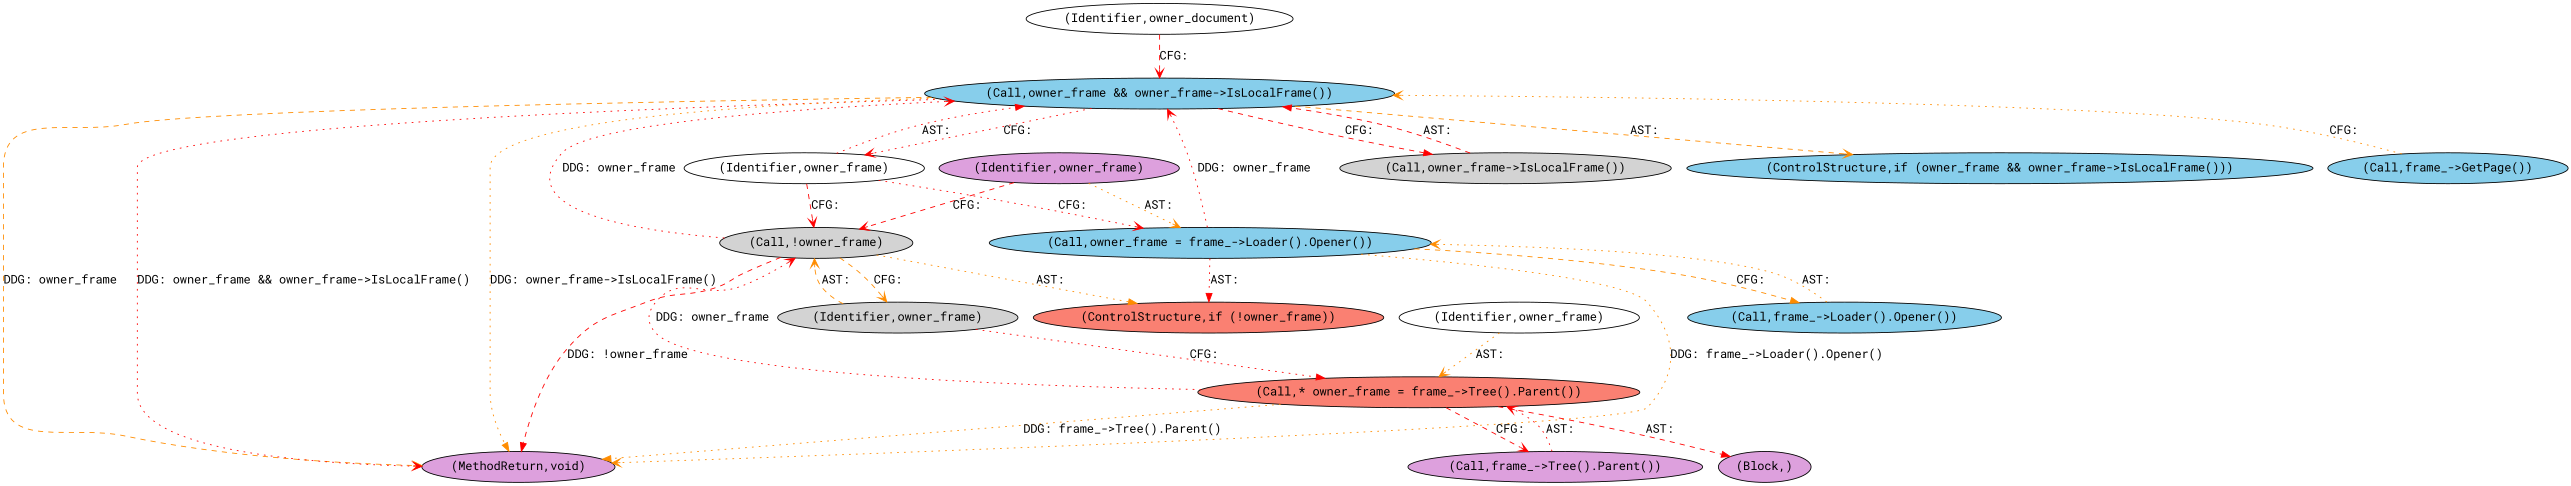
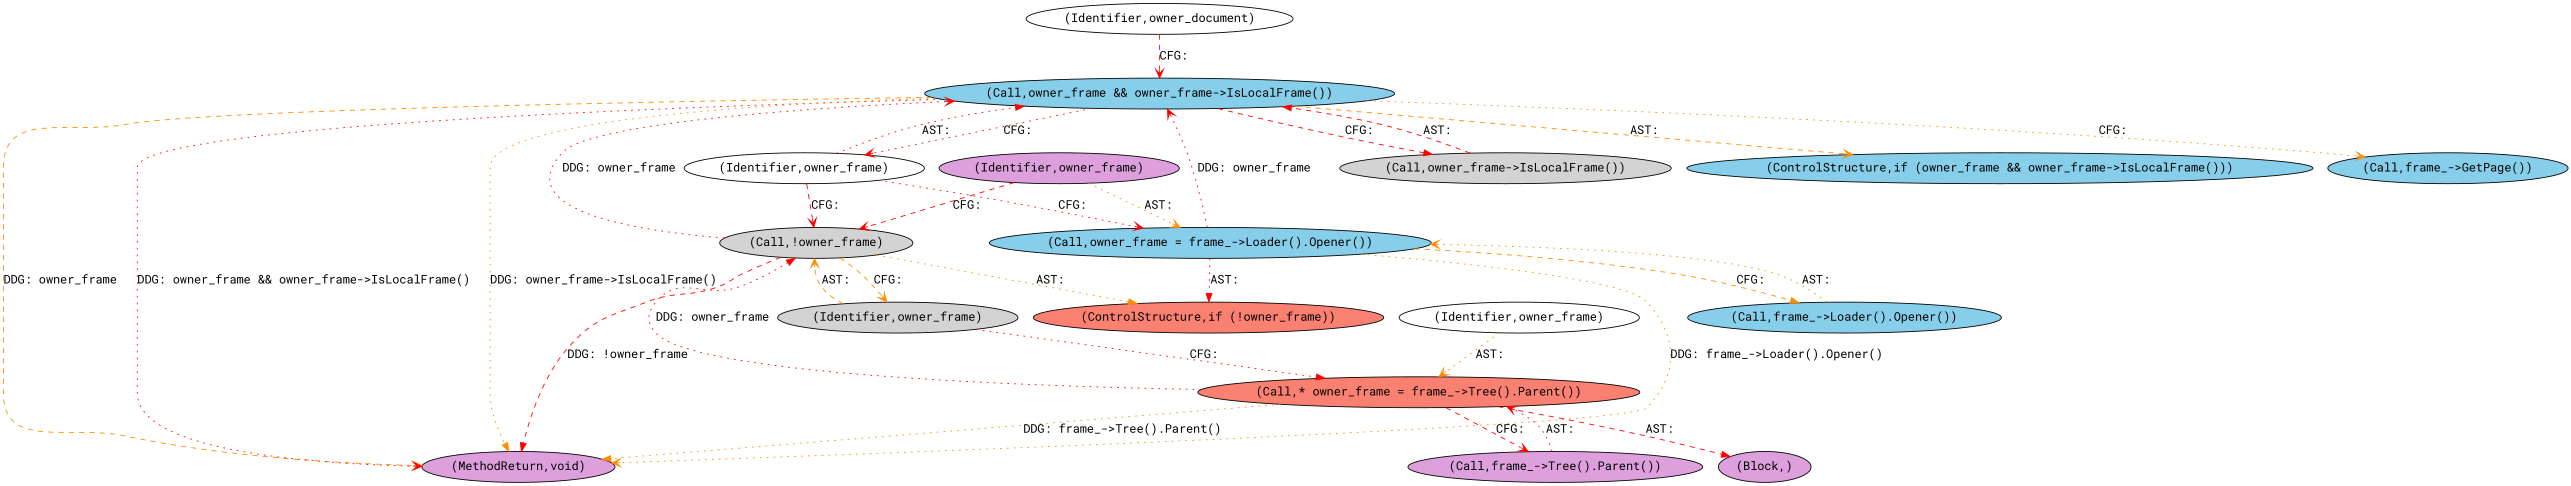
(1904, 104) -> (1862, 123)
(837, 372) -> (837, 372)
